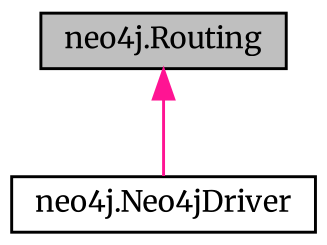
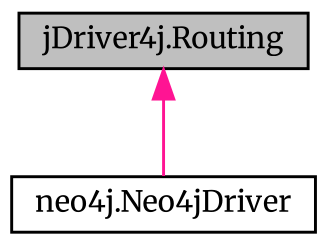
(164, 41) -> (164, 41)
